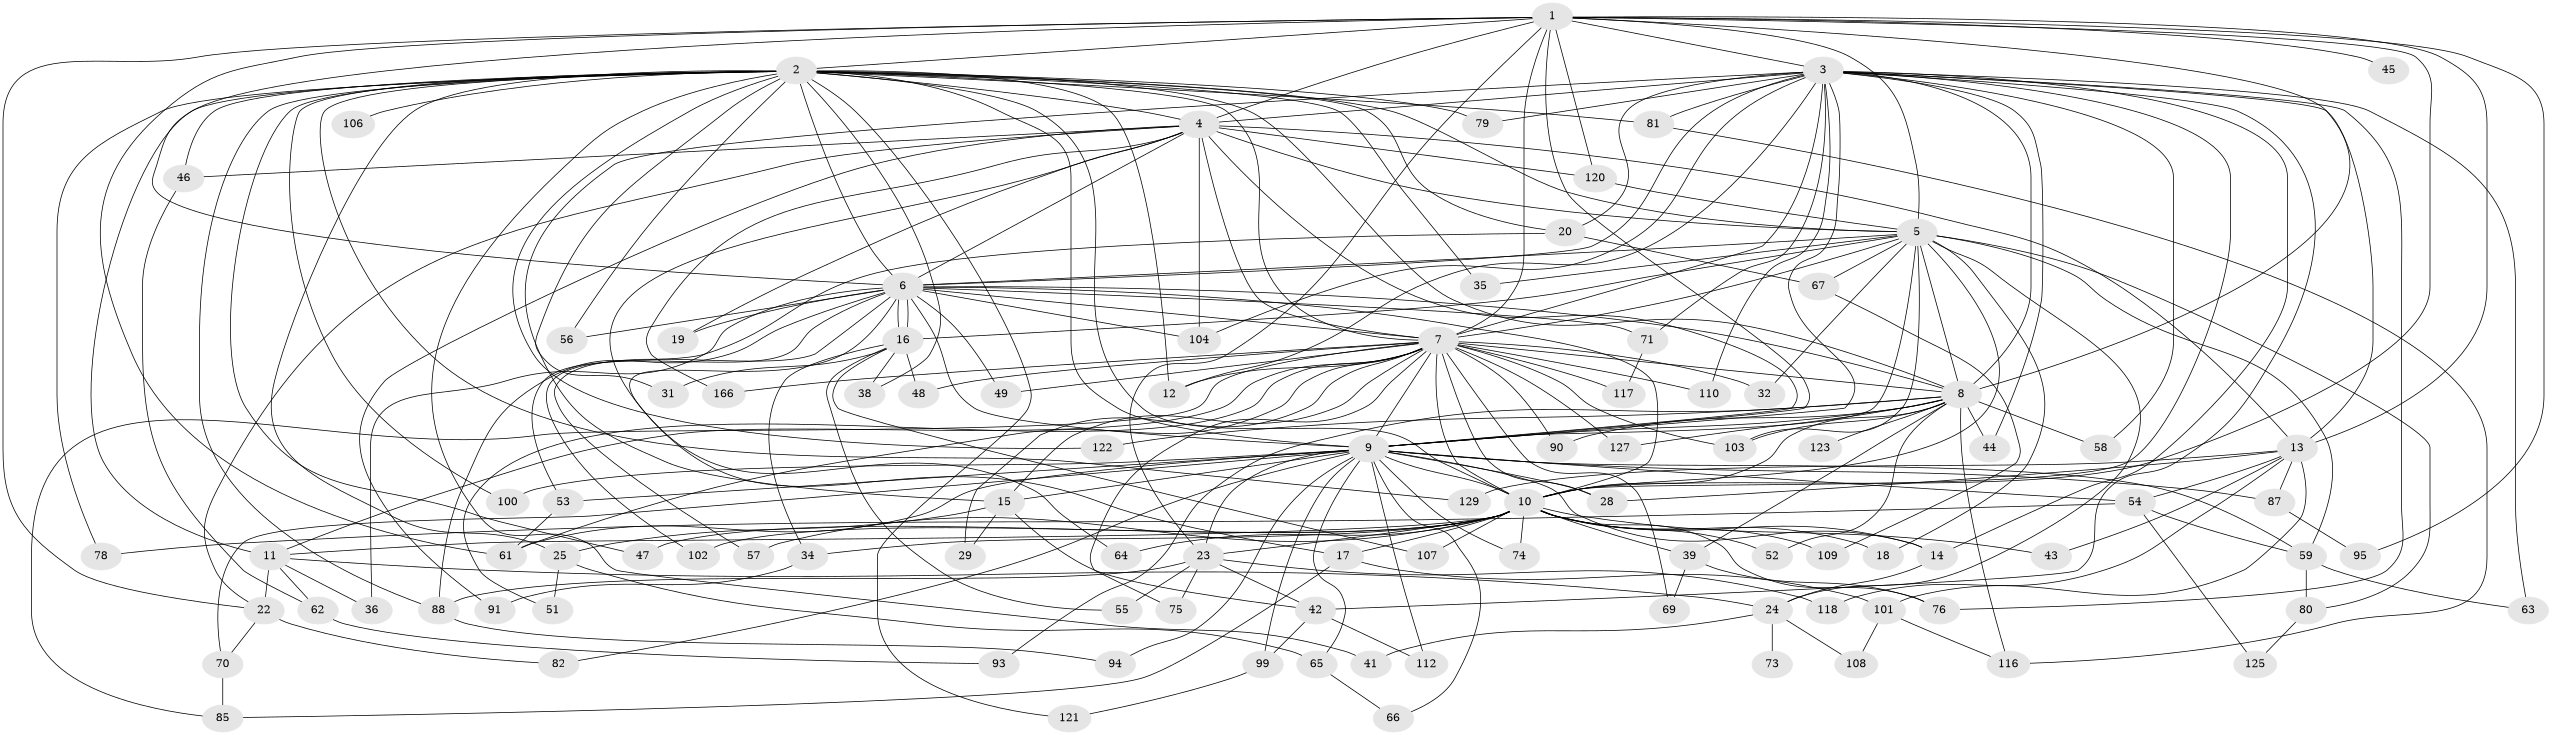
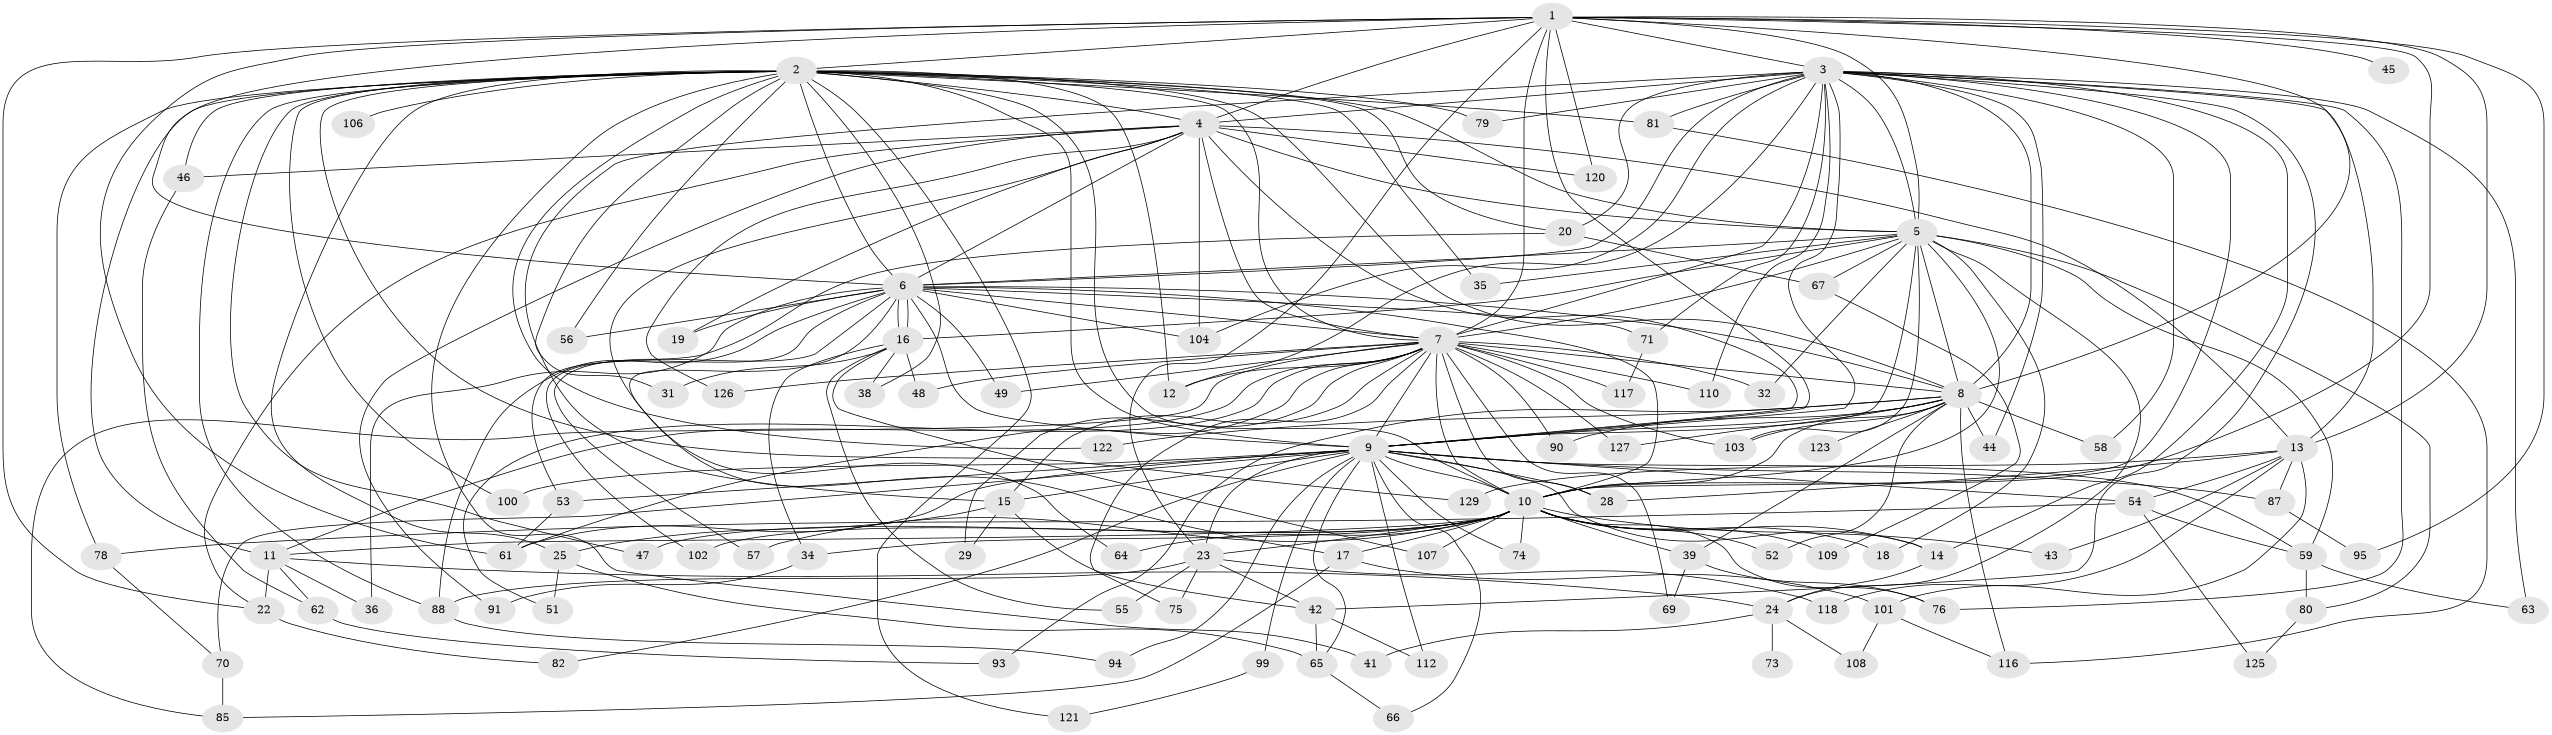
(1756, 209) -> (1893, 140)
(724, 394) -> (724, 394)
(1293, 634) -> (1316, 638)
(243, 638) -> (162, 611)
